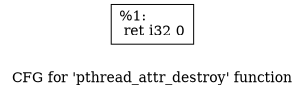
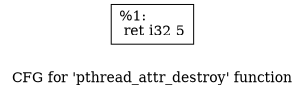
(152, 31) -> (152, 31)
